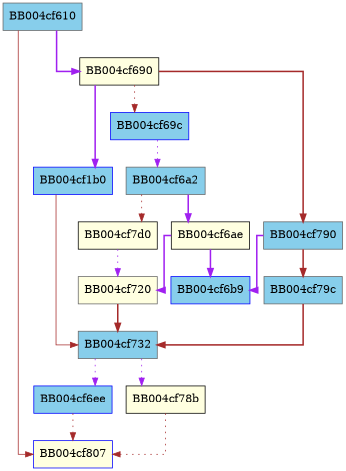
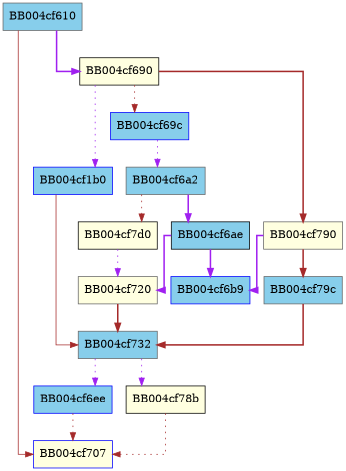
(95, 122) -> (95, 122)
(210, 236) -> (210, 236)
(303, 236) -> (303, 236)
(73, 454) -> (73, 454)
